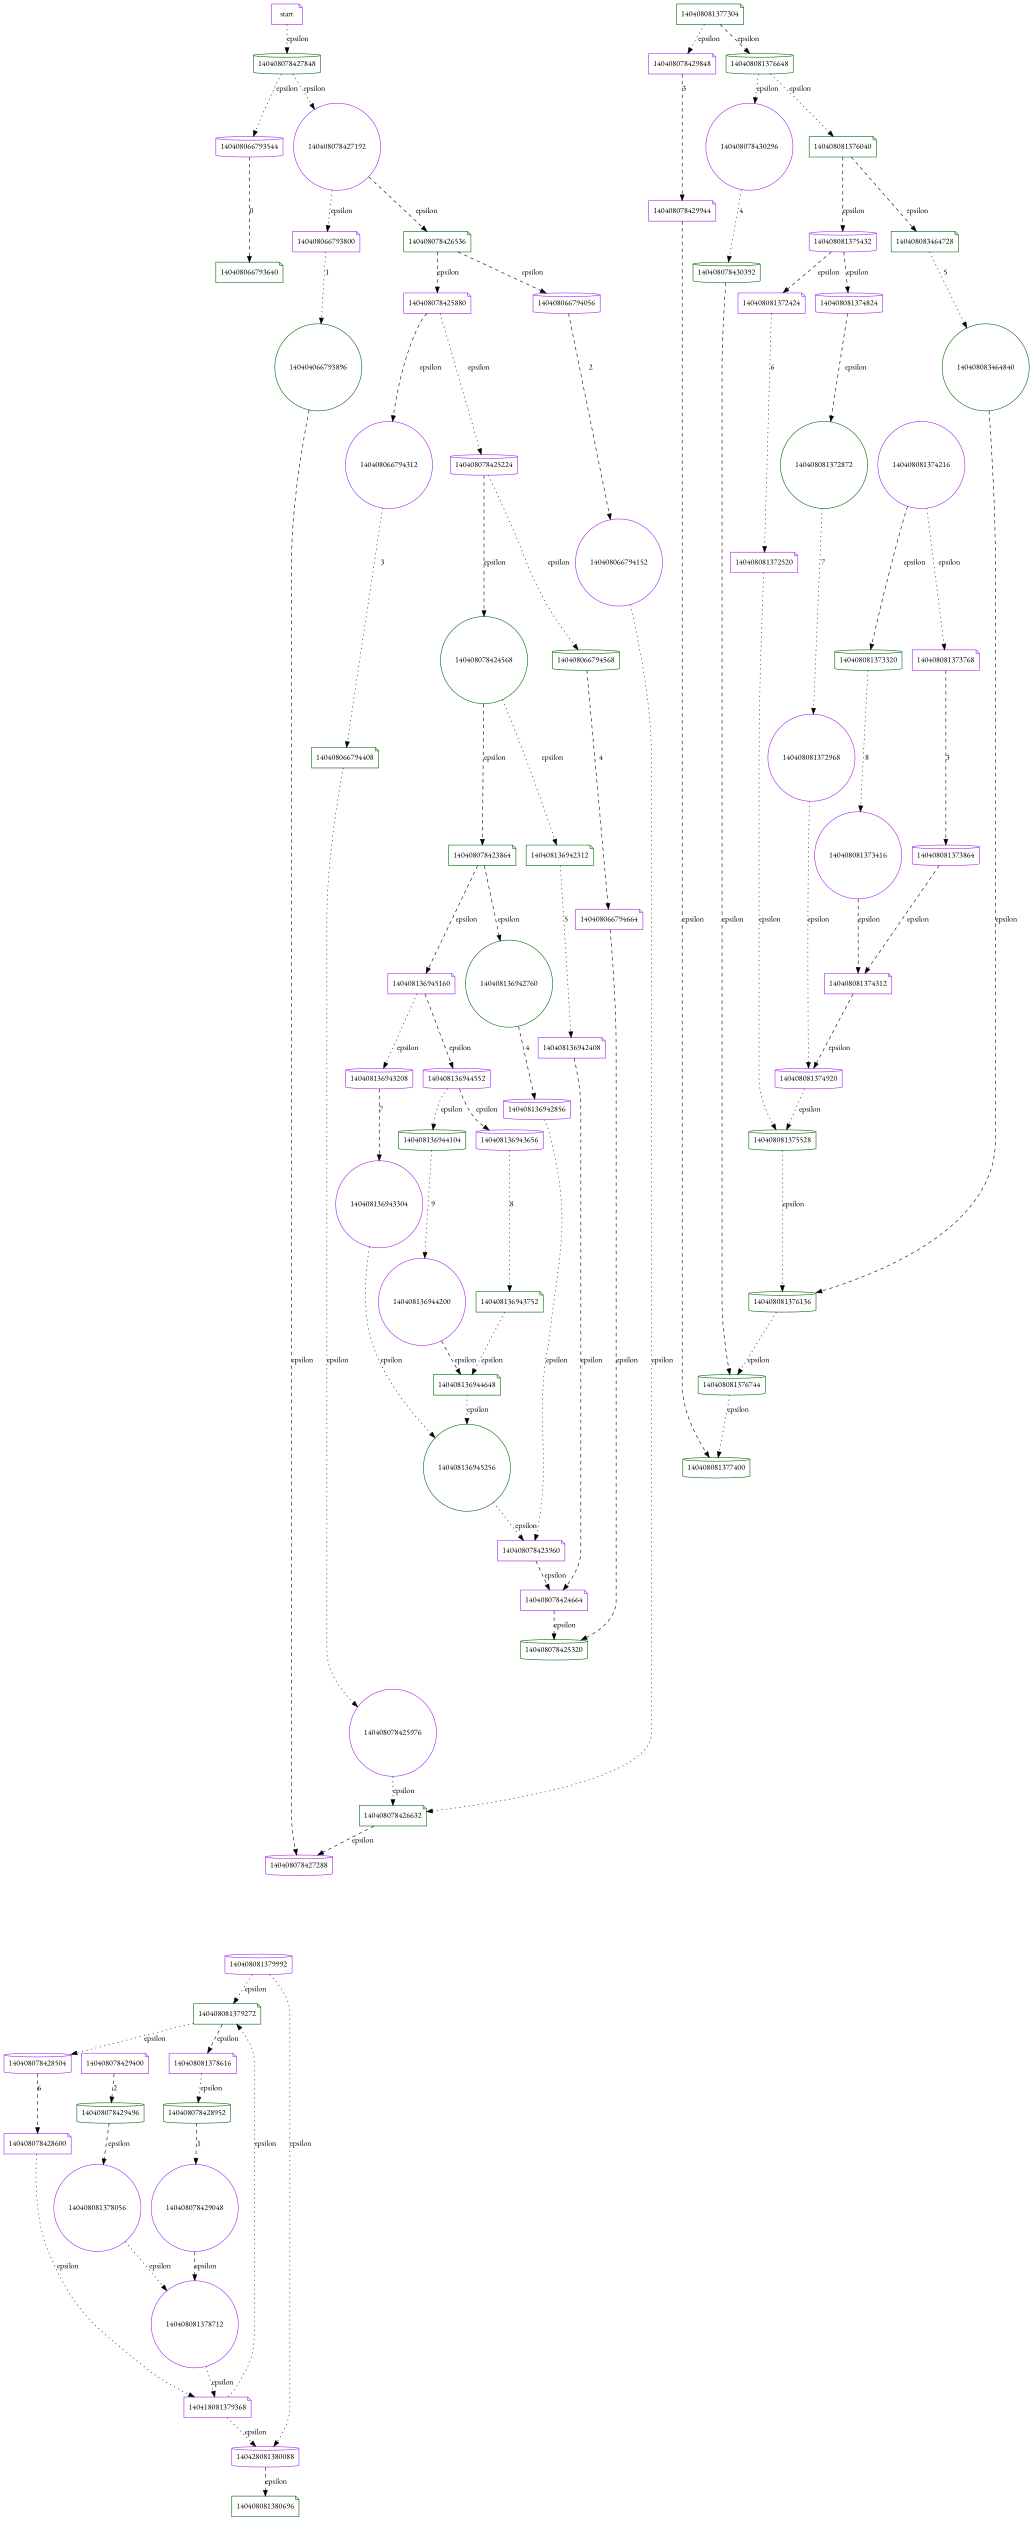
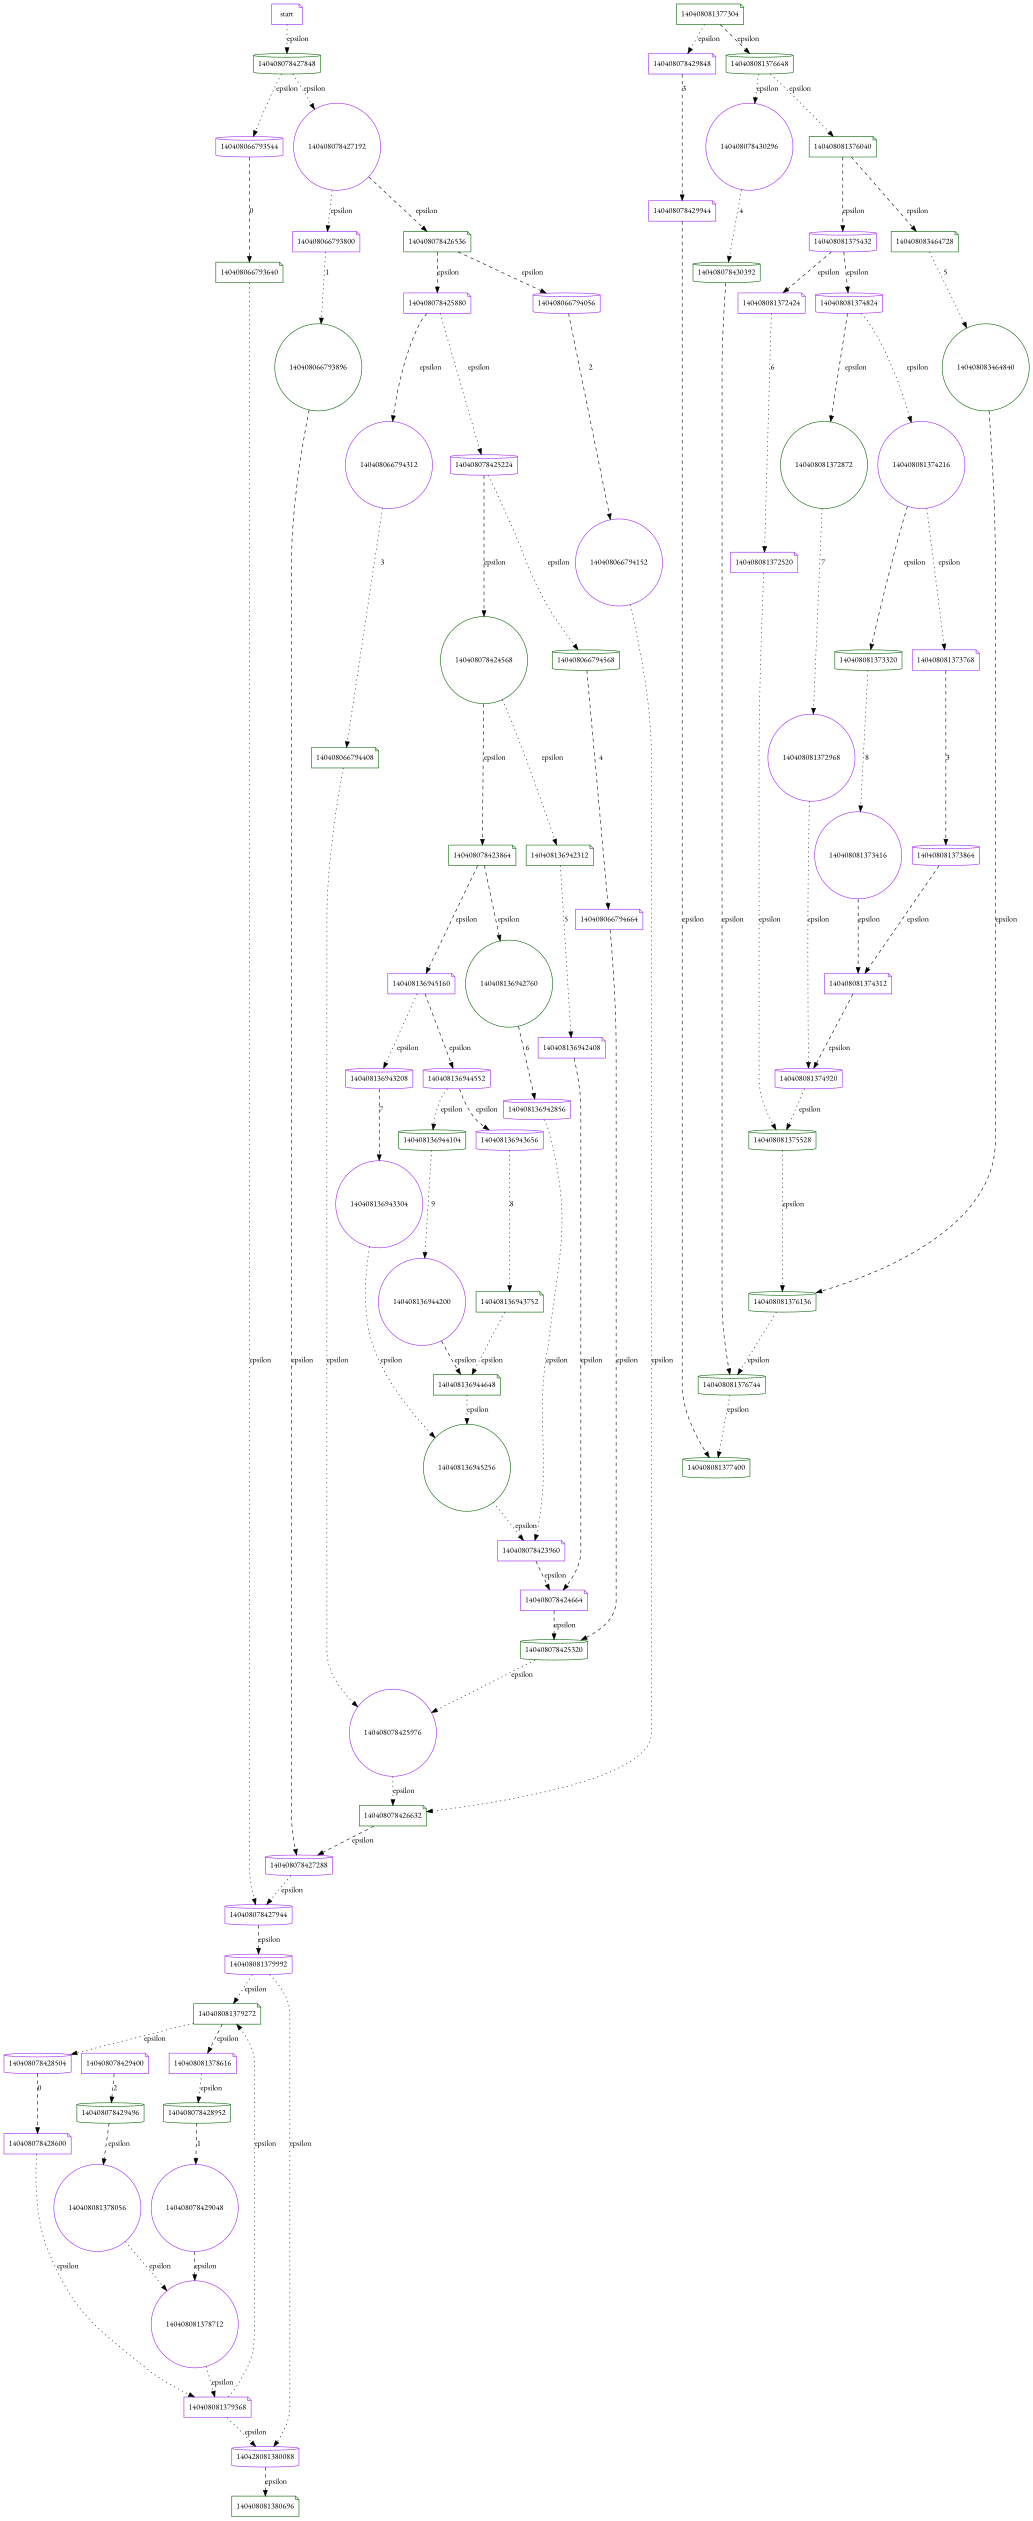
none -> (890, 363)
(318, 367) -> (318, 367)
(528, 1048) -> (528, 1048)
none -> (486, 1685)
none -> (259, 1915)
(40, 2088) -> (40, 2088)
(218, 2407) -> (218, 2407)
